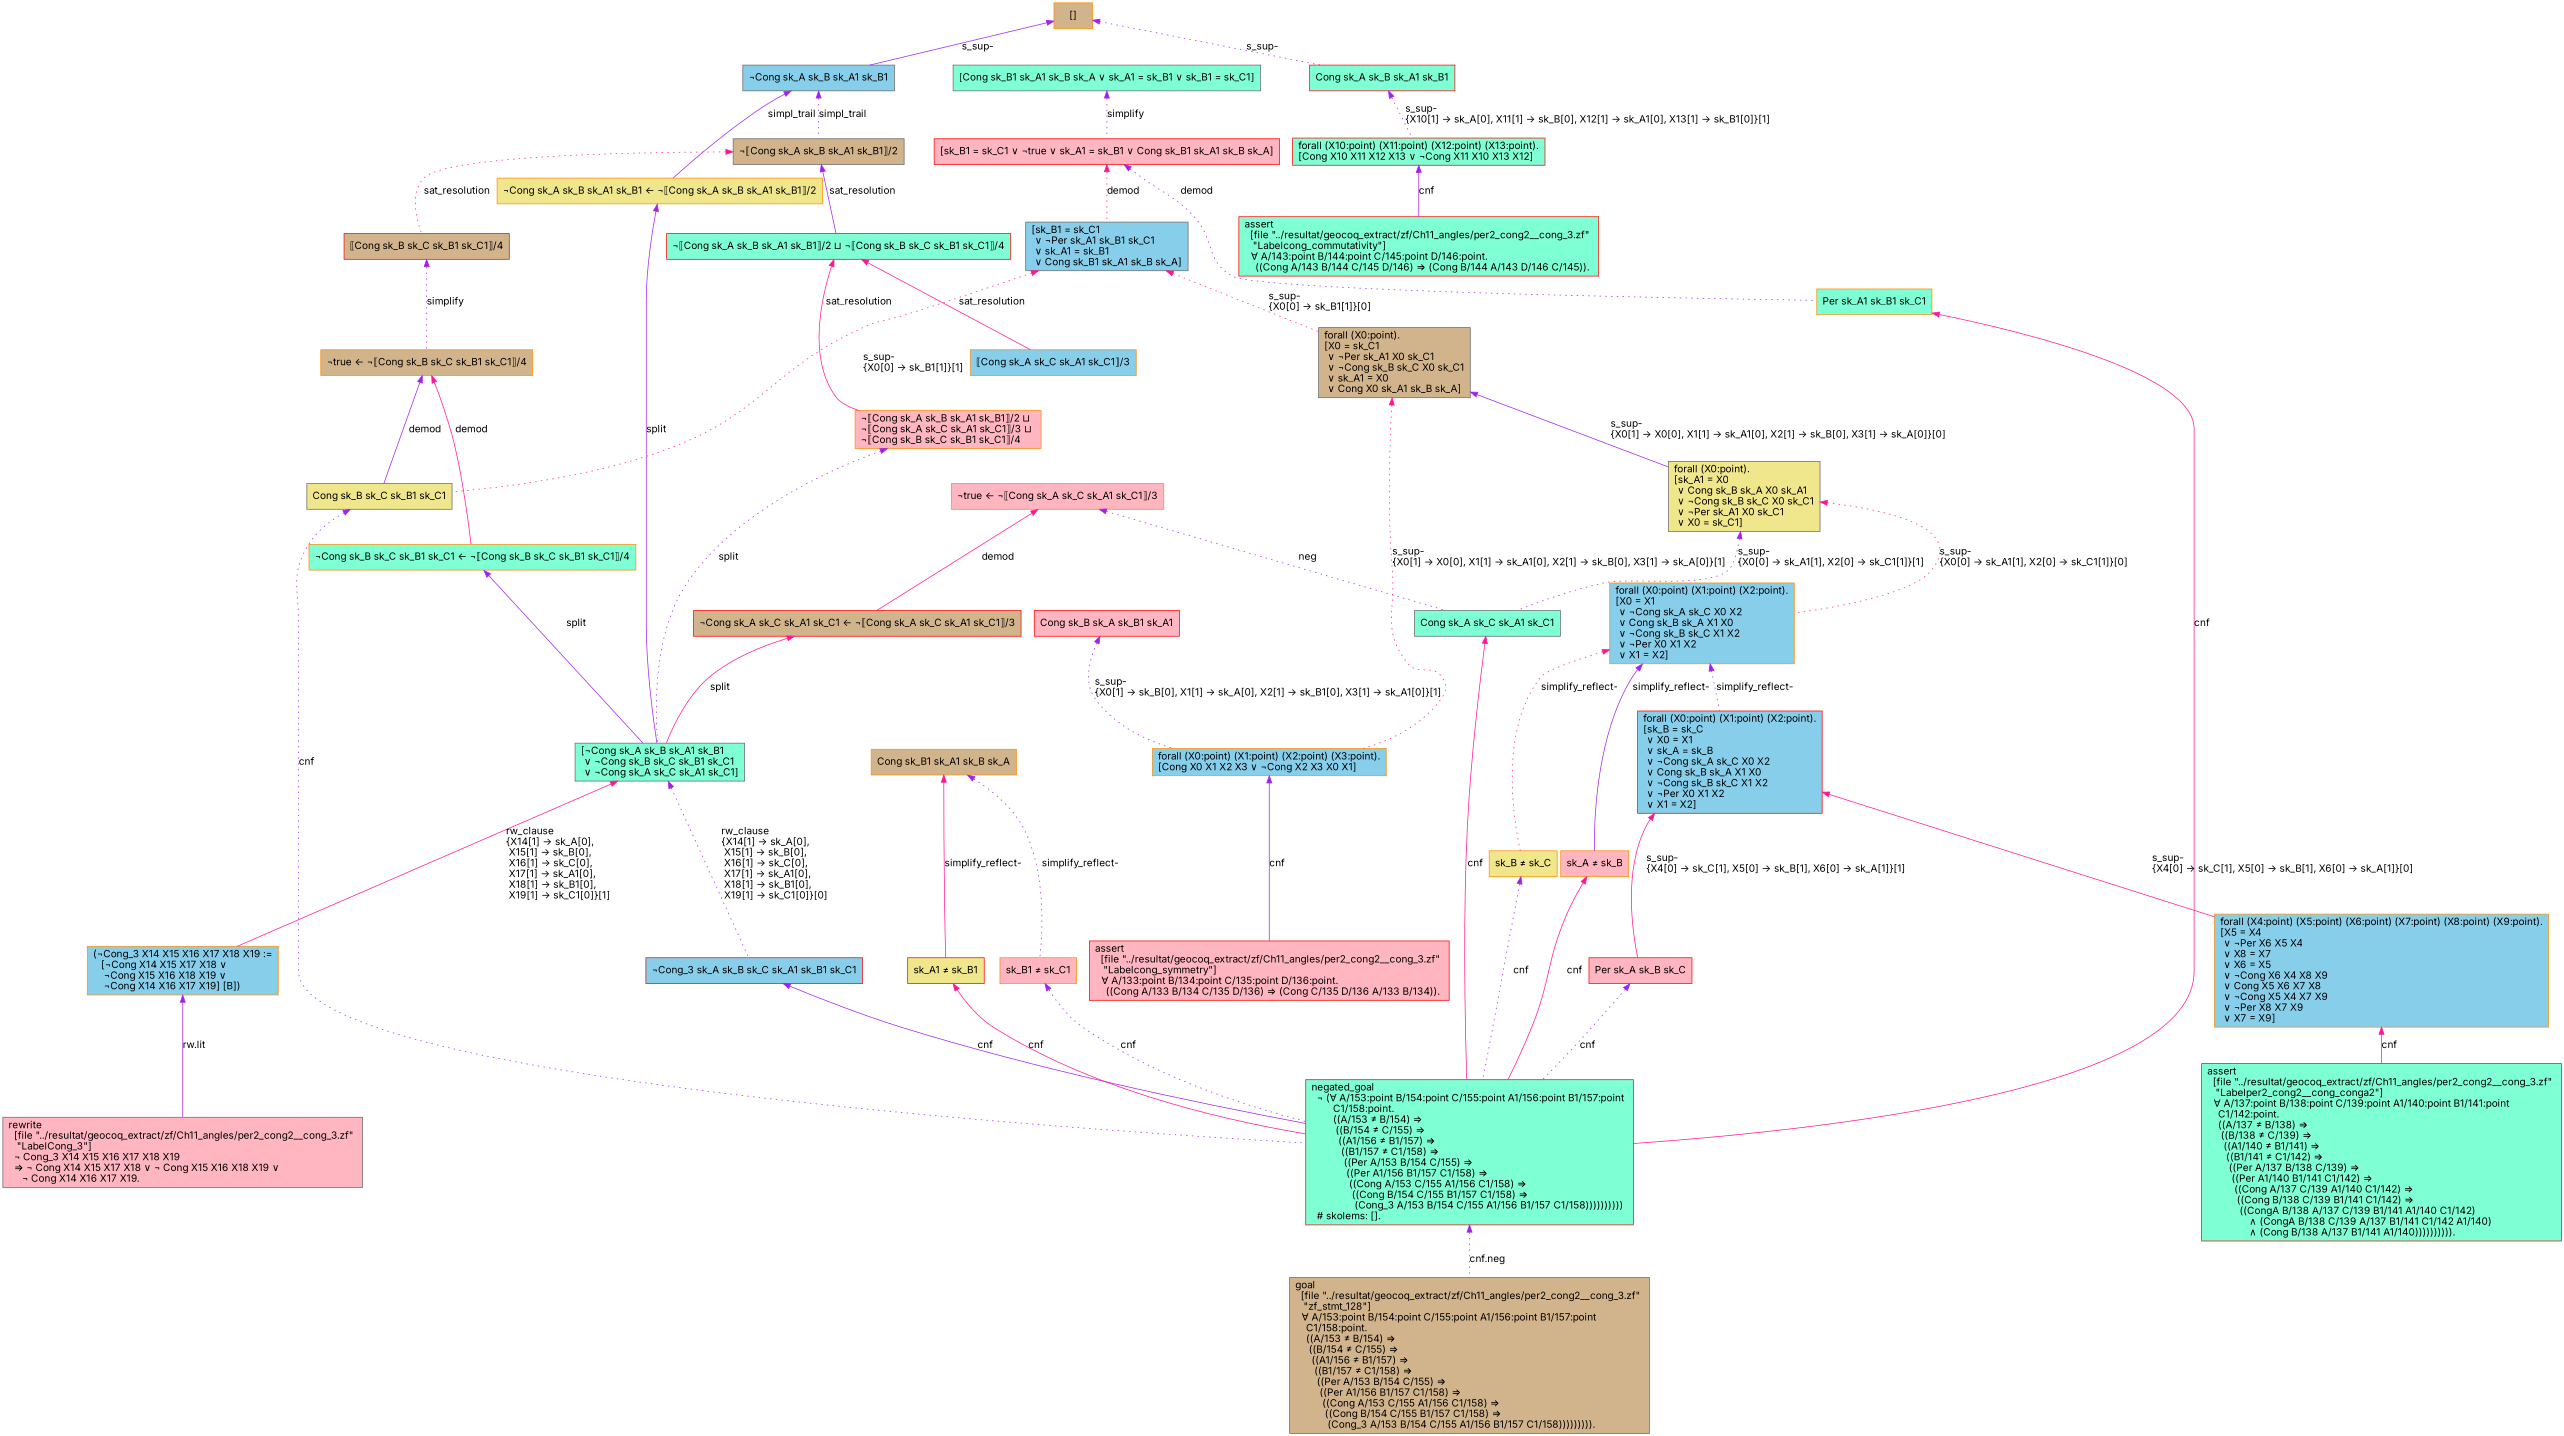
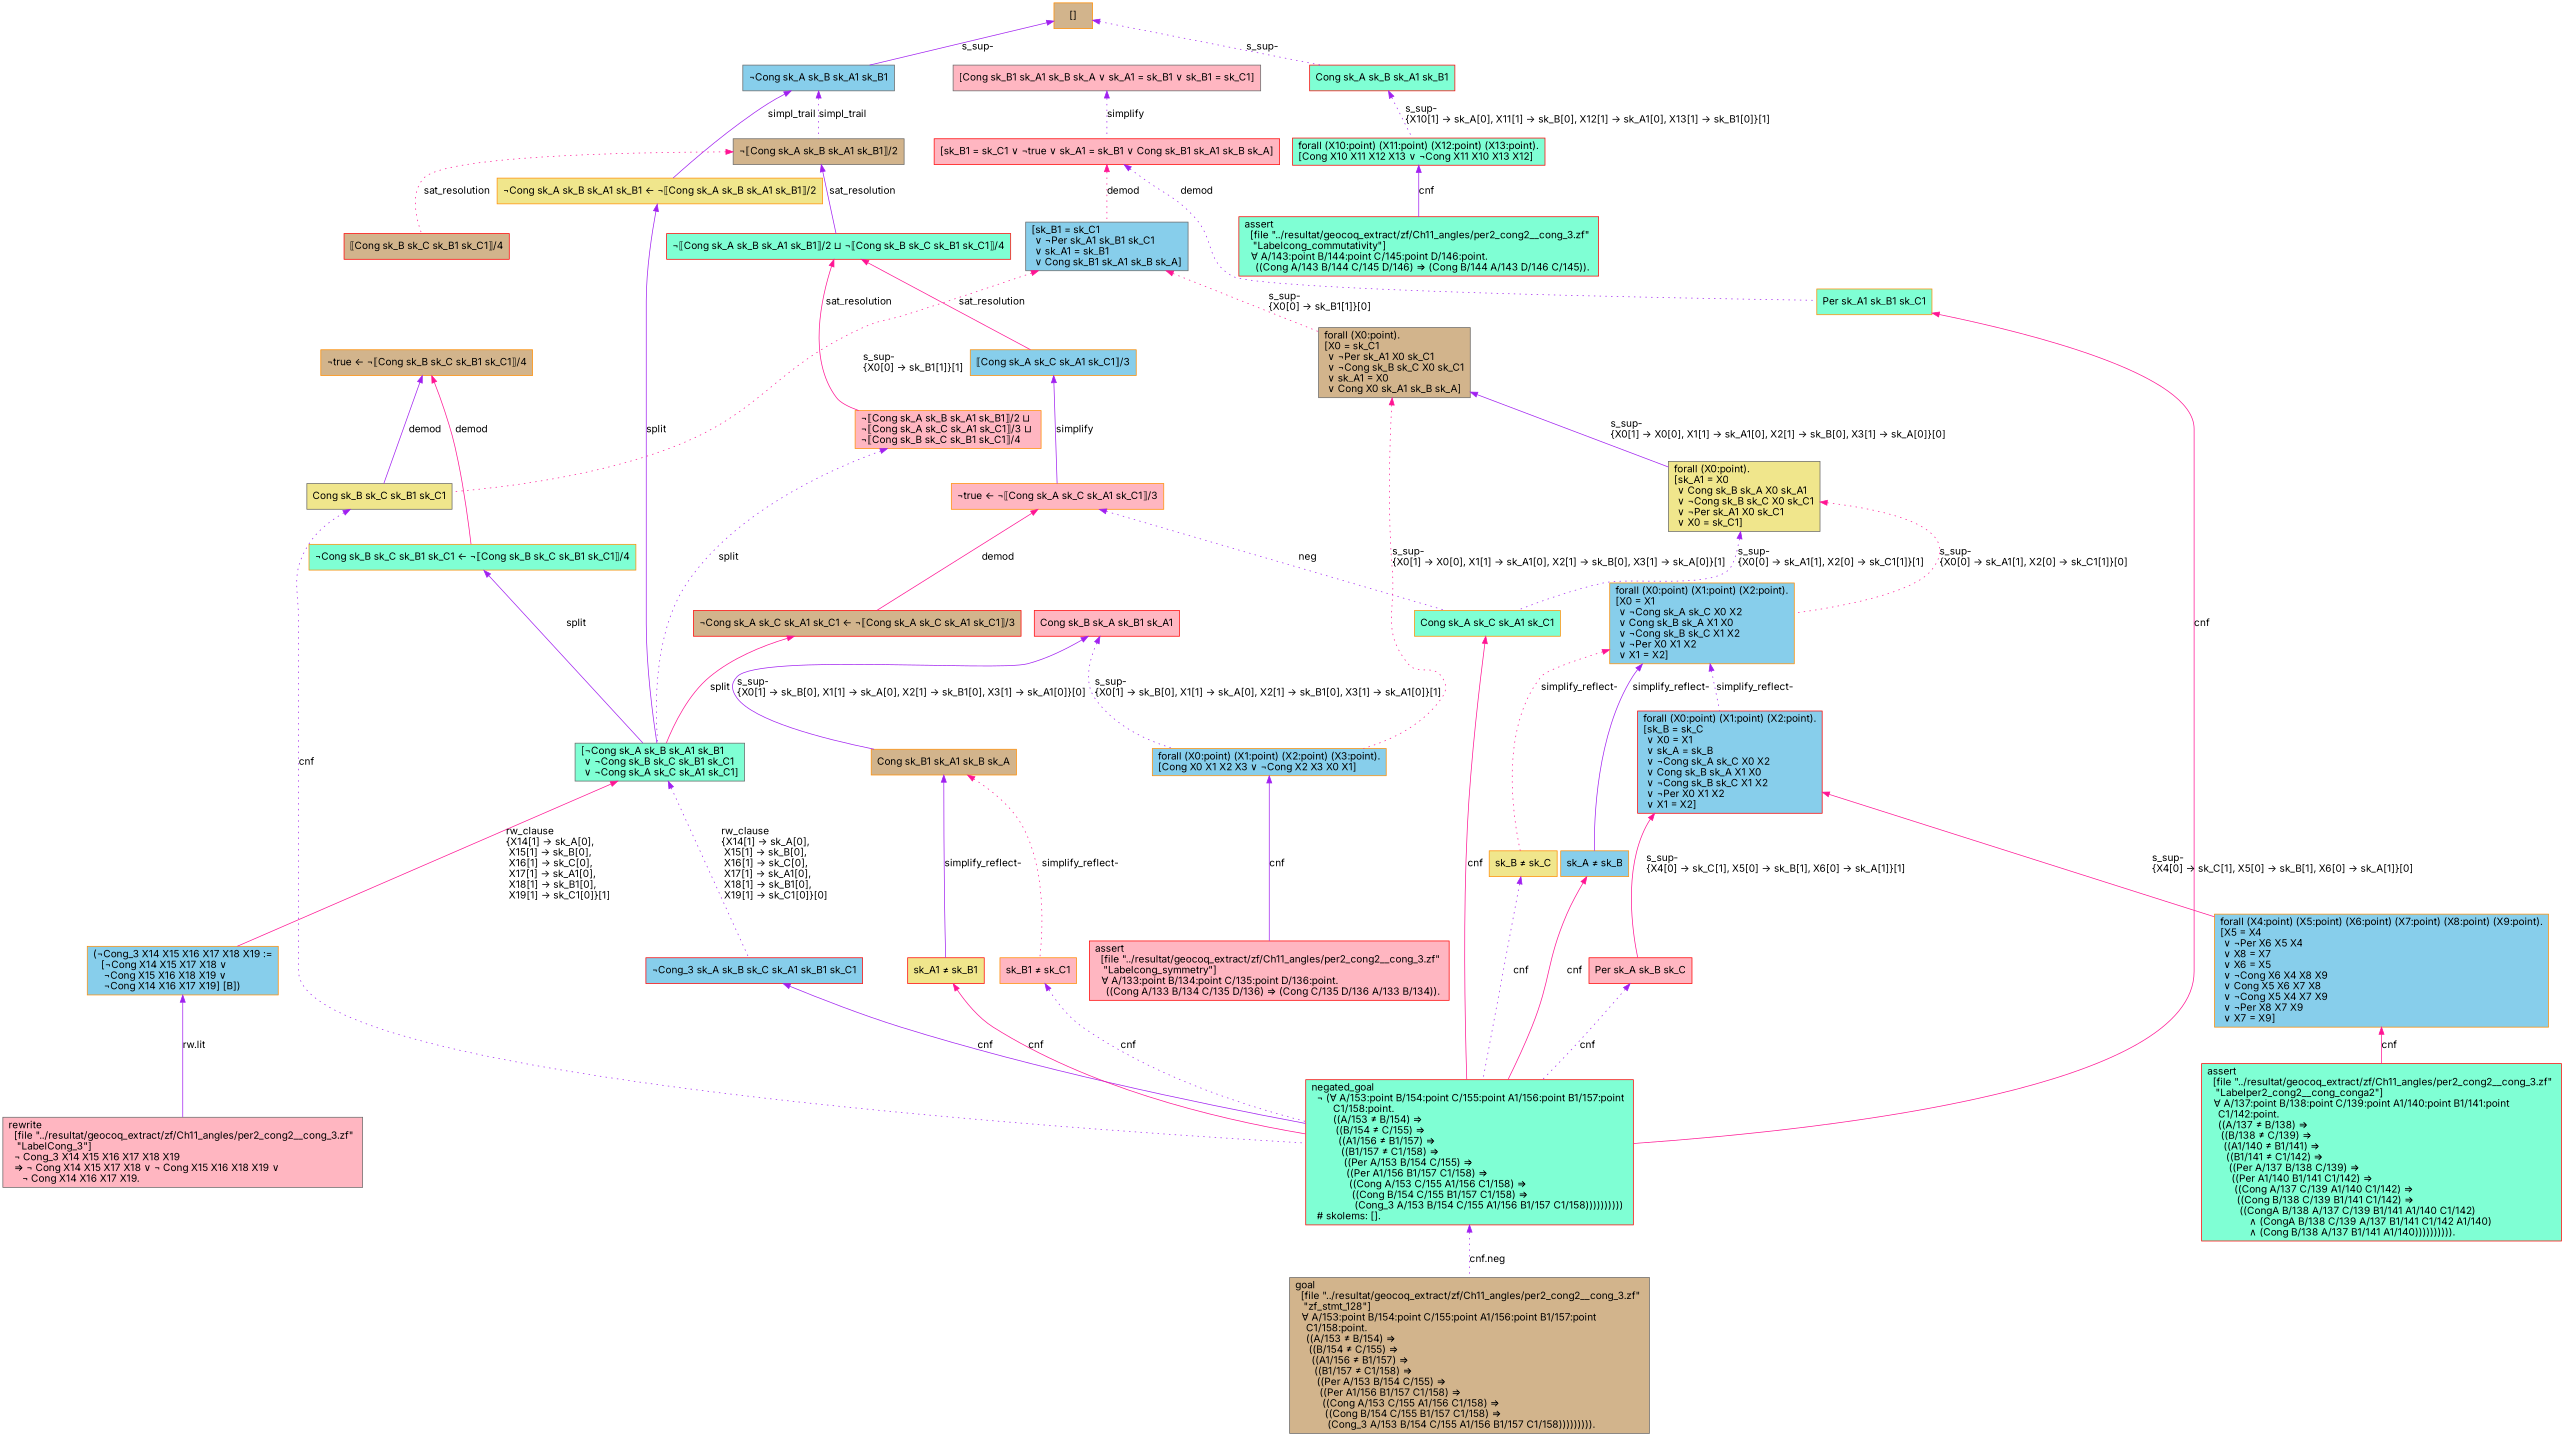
(1107, 78) -> (1107, 78)
(427, 308) -> none
none -> (1055, 433)
(1487, 623) -> (1487, 623)
none -> (826, 665)
(1034, 857) -> (1034, 857)
(1595, 864) -> (1595, 864)
(944, 870) -> (944, 870)
